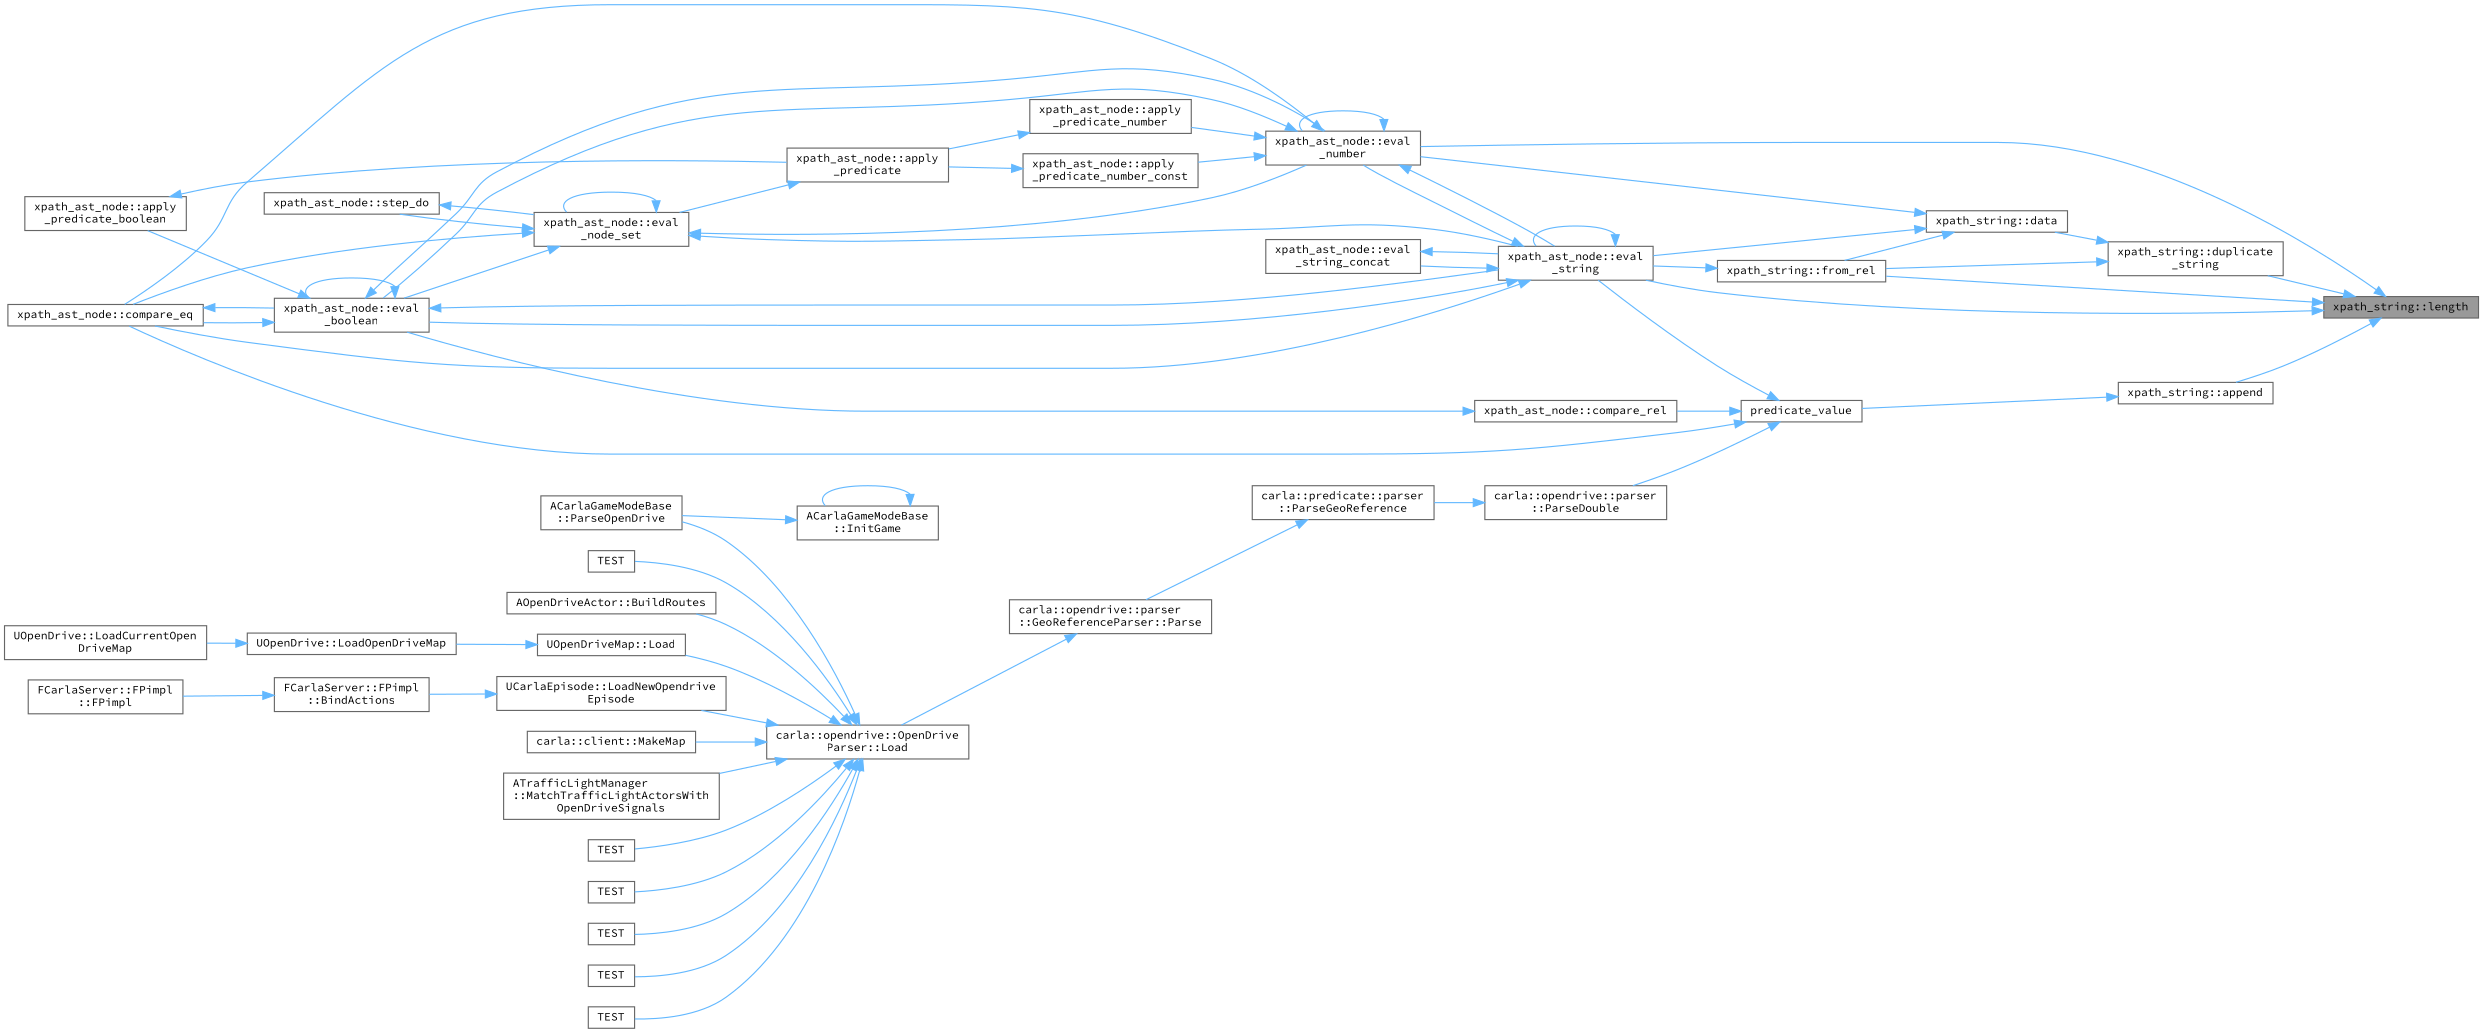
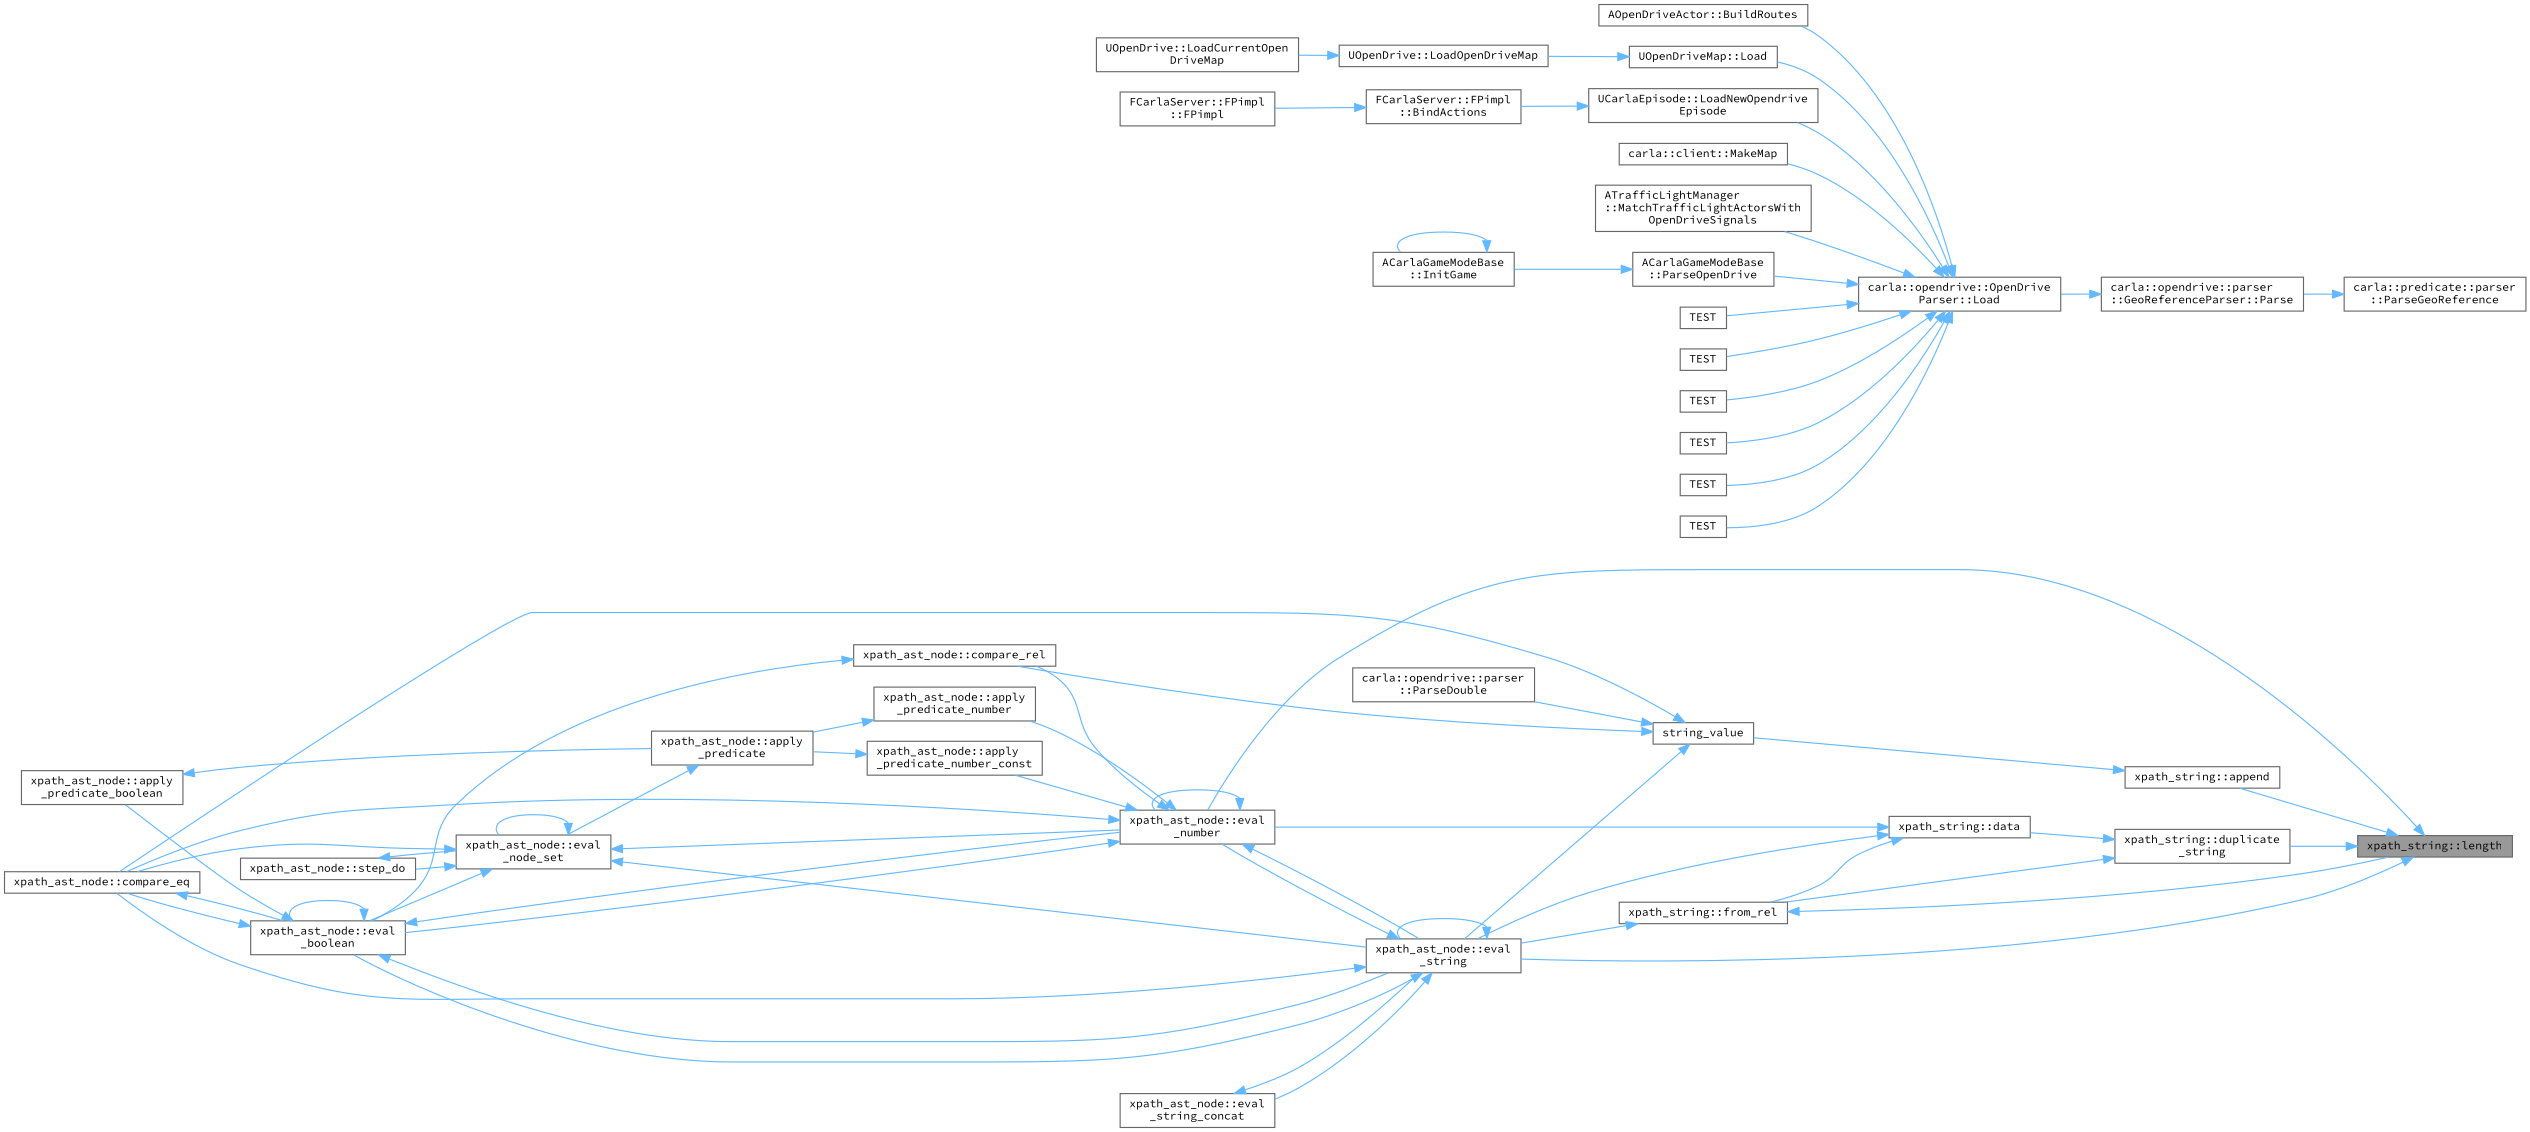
(2099, 289) -> (2095, 896)
(1802, 411) -> (1703, 733)
(1454, 503) -> none
(734, 518) -> (1568, 269)
none -> (1090, 740)
